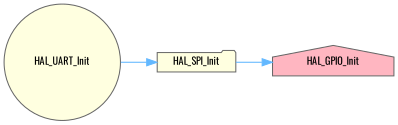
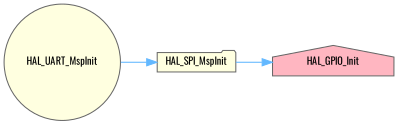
(62, 62) -> (62, 62)
(197, 62) -> (197, 62)
